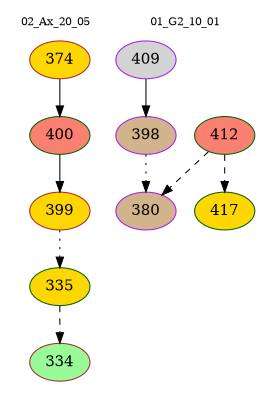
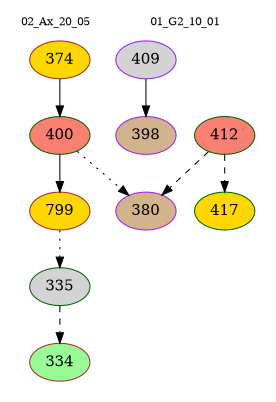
(146, 168) -> (91, 163)
(60, 211) -> (60, 211)
(60, 287) -> (60, 287)
